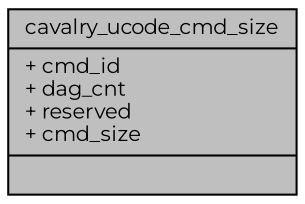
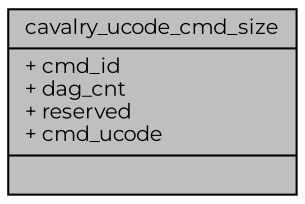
(83, 135) -> (94, 135)
